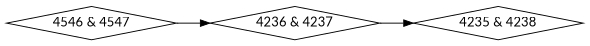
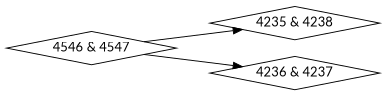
(392, 23) -> (189, 36)
